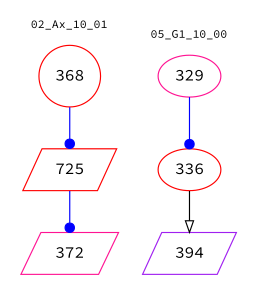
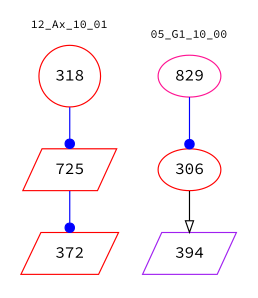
(70, 25) -> (70, 25)
(70, 76) -> (70, 76)
(189, 76) -> (189, 76)
(189, 170) -> (189, 170)
(70, 253) -> (70, 253)
